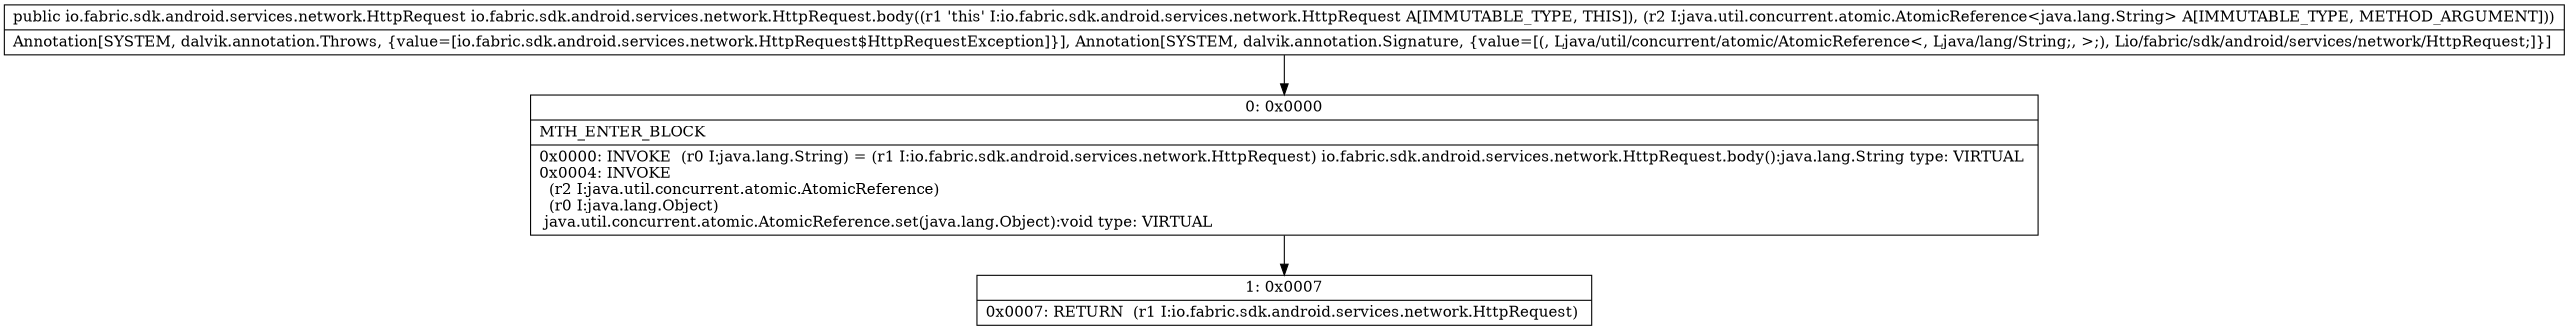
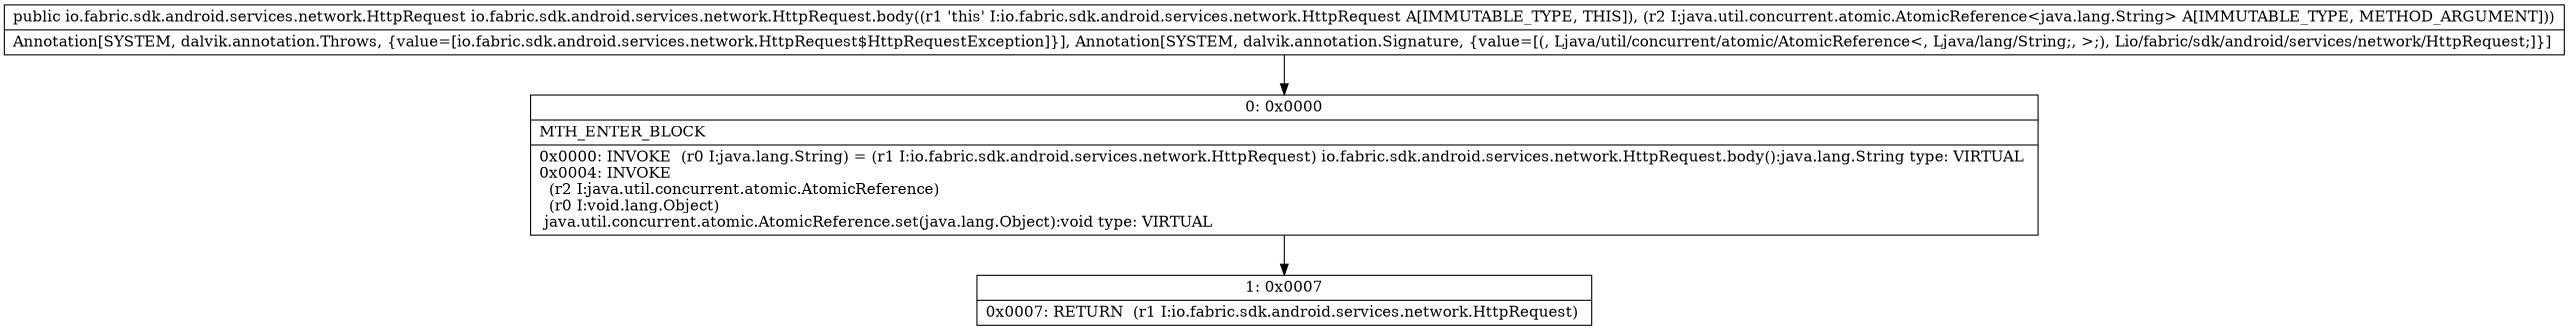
(629, 206) -> (629, 206)
